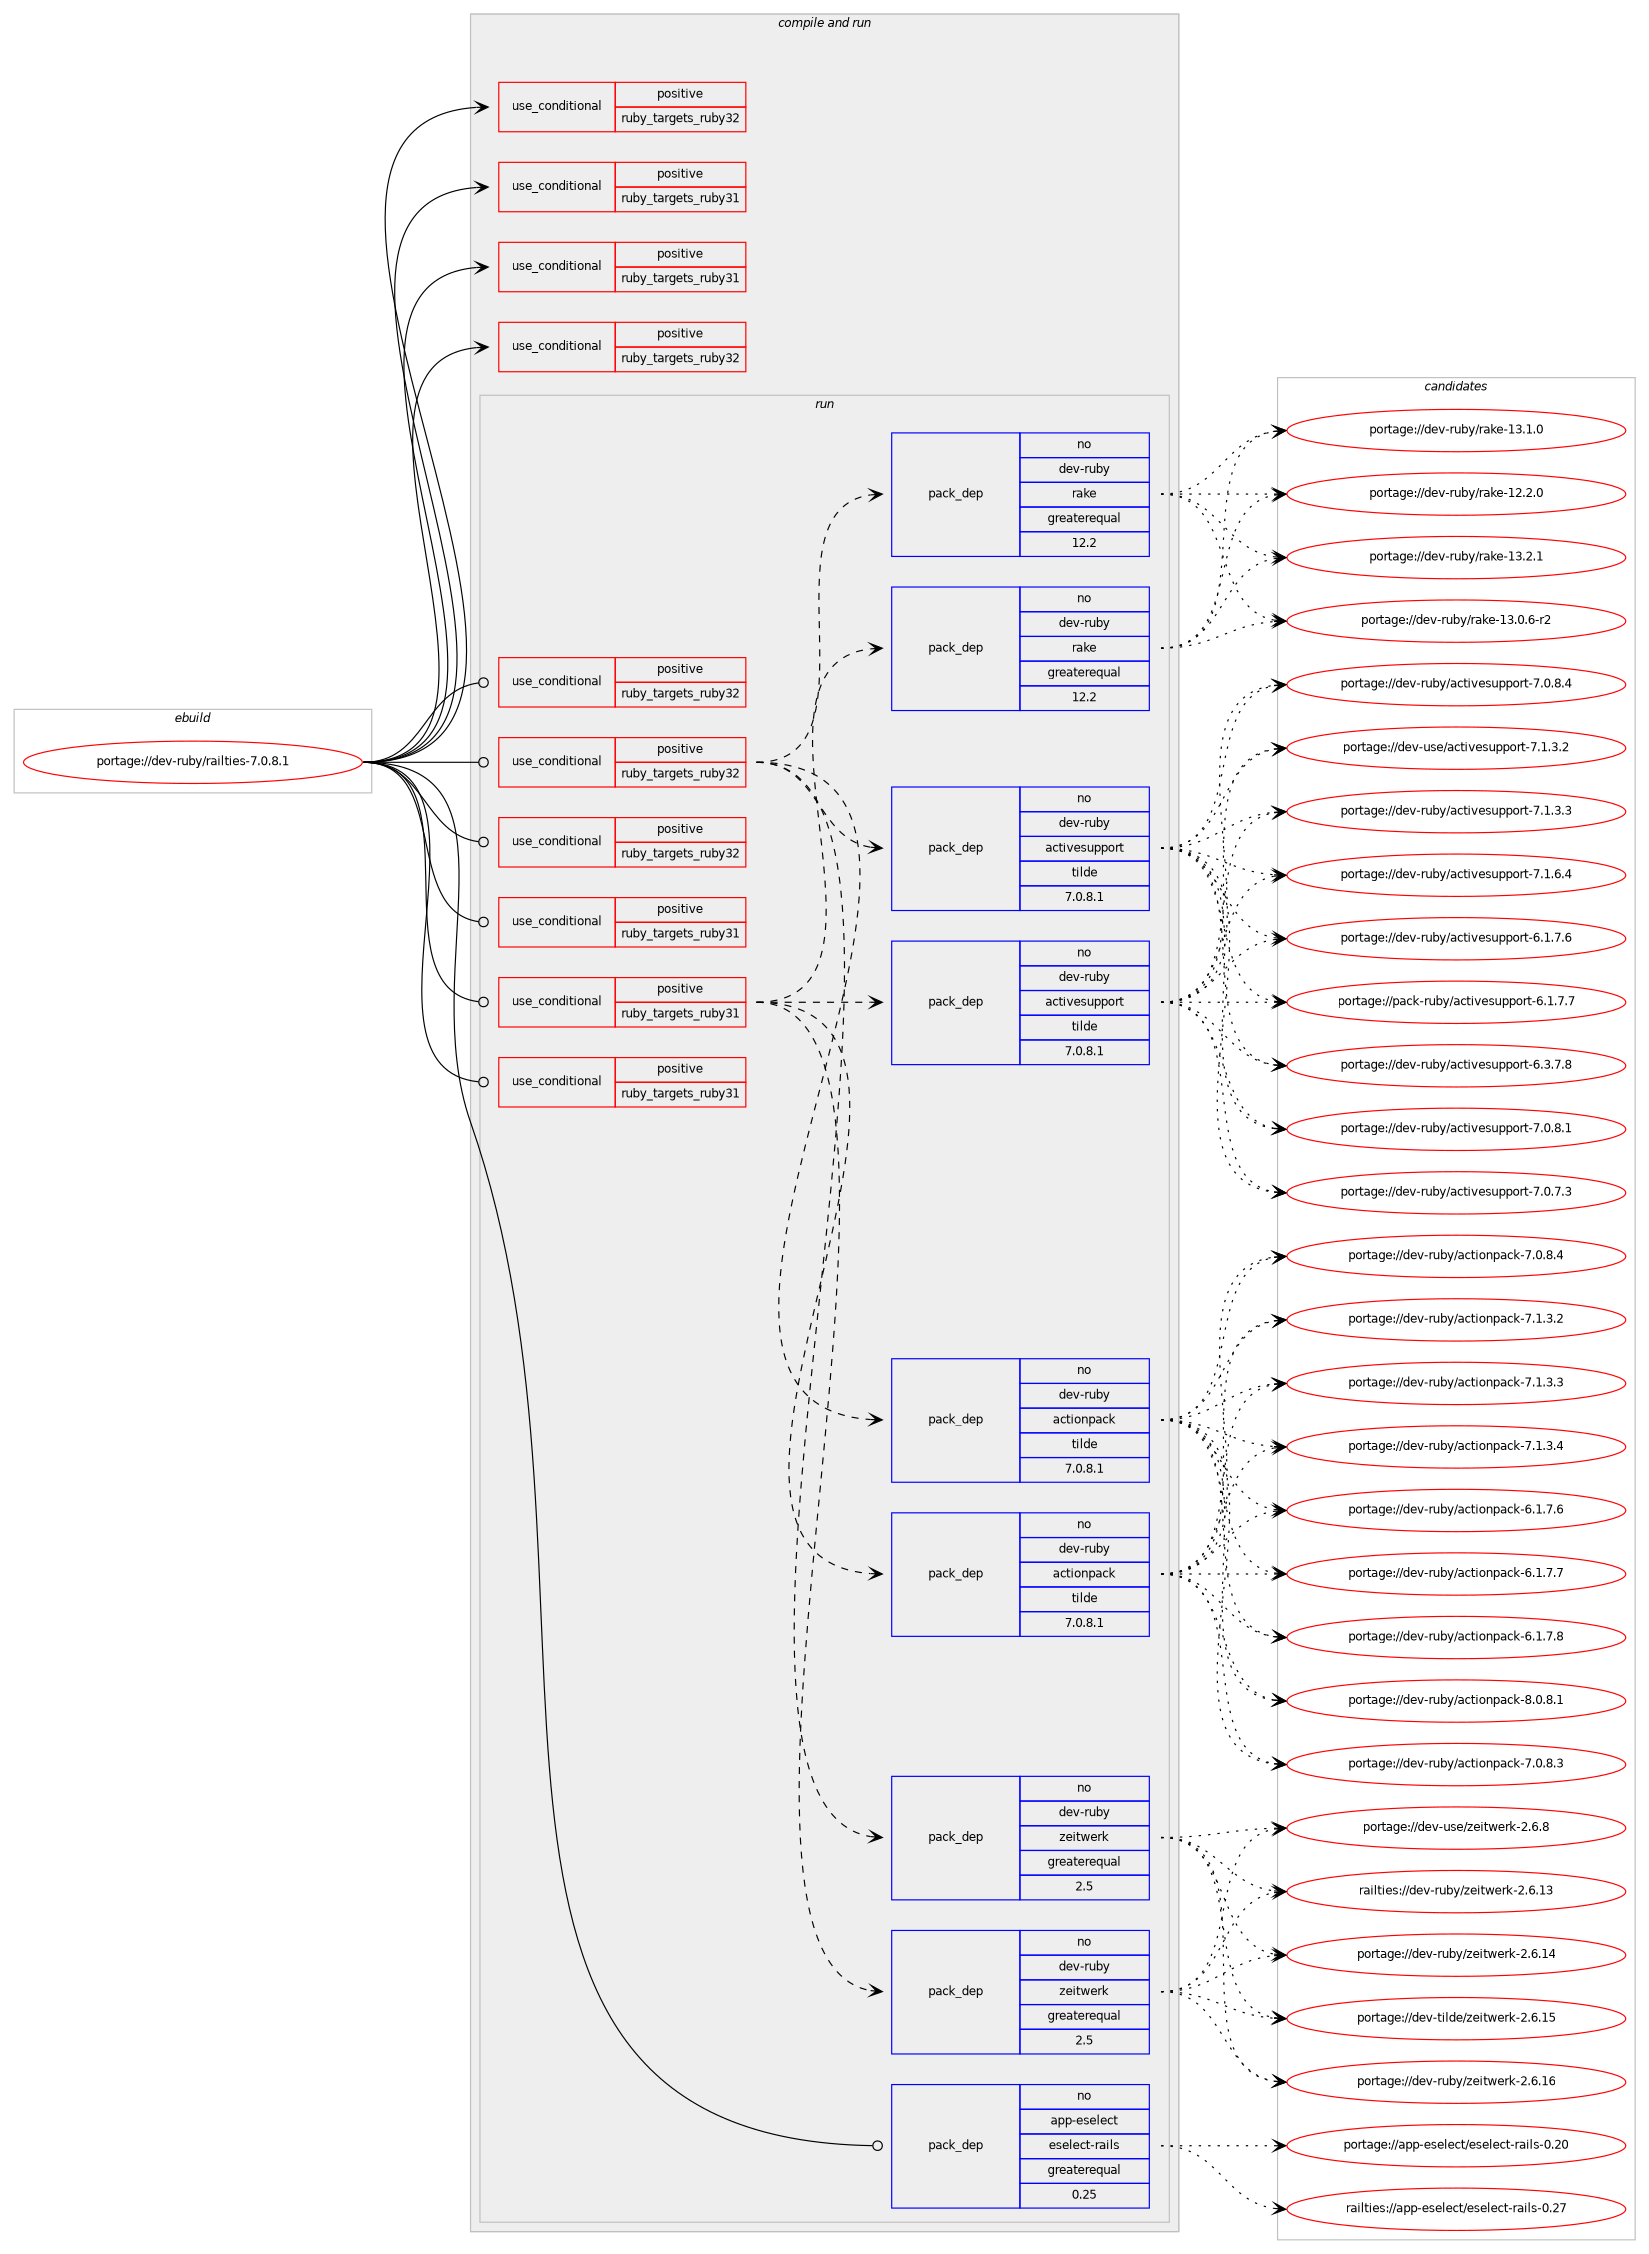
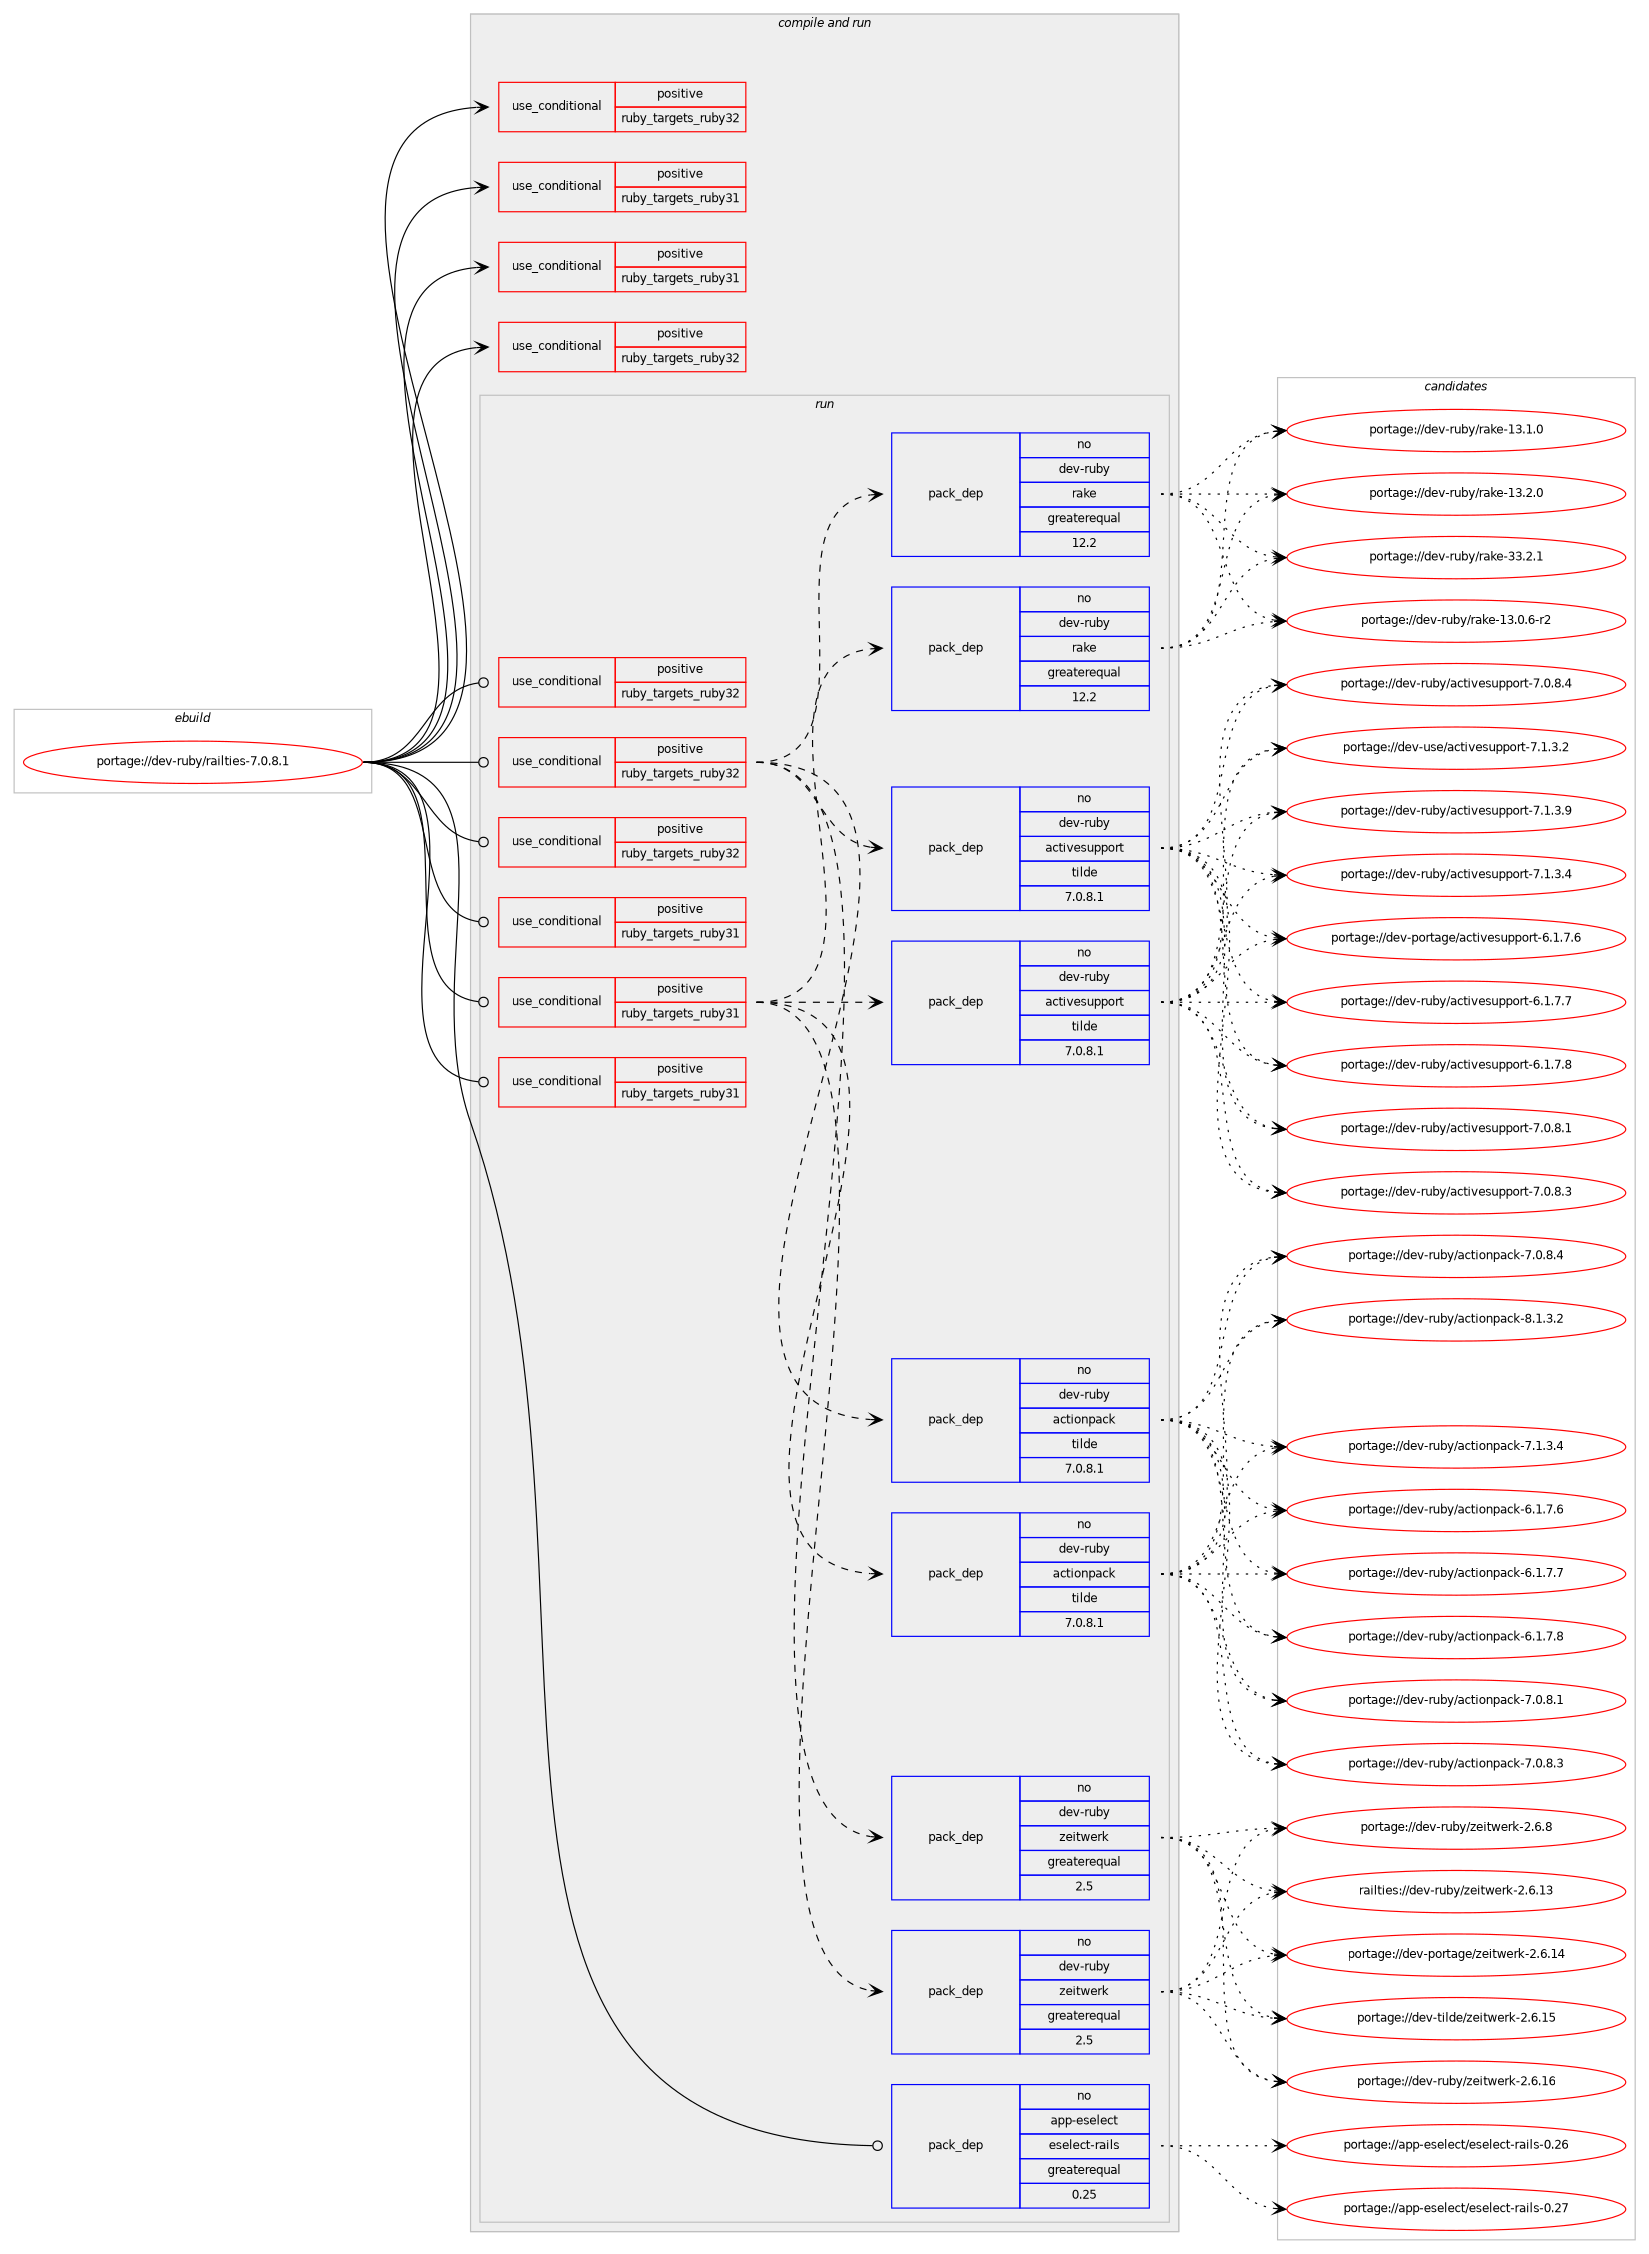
(1456, 494) -> (1456, 494)
(1456, 558) -> (1456, 558)
(1456, 812) -> (1456, 812)
(1456, 875) -> (1456, 875)
(1456, 939) -> (1456, 939)
(1456, 1002) -> (1456, 1002)
(1456, 1066) -> (1456, 1066)
(1456, 1193) -> (1456, 1193)
(1456, 1320) -> (1456, 1320)
(1456, 1383) -> none
(1456, 1701) -> (1456, 1701)
(1456, 1828) -> (1456, 1828)
(1456, 1955) -> (1456, 1955)
(1456, 2146) -> (1456, 2146)
(1456, 2209) -> (1456, 2209)
